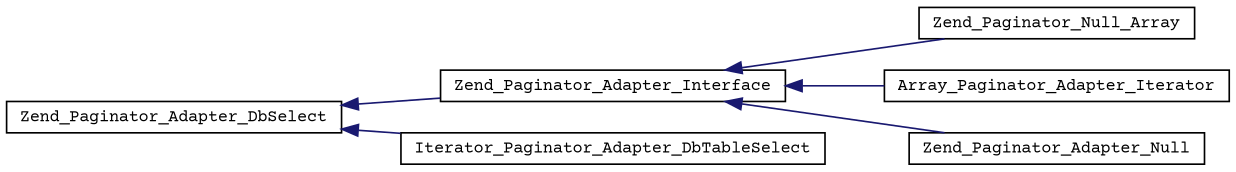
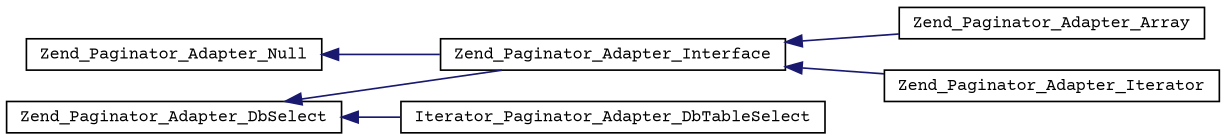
(1057, 23) -> (1052, 23)
(1057, 86) -> (1052, 86)
(843, 118) -> (389, 54)
